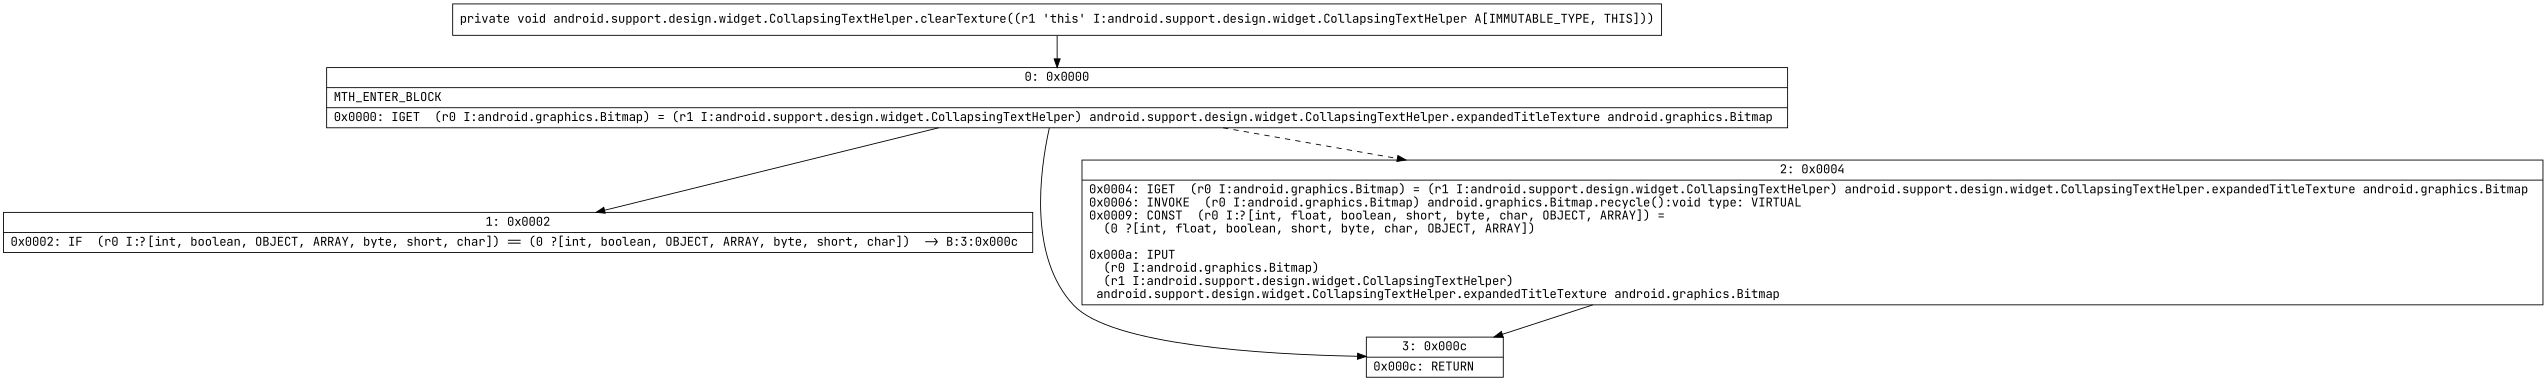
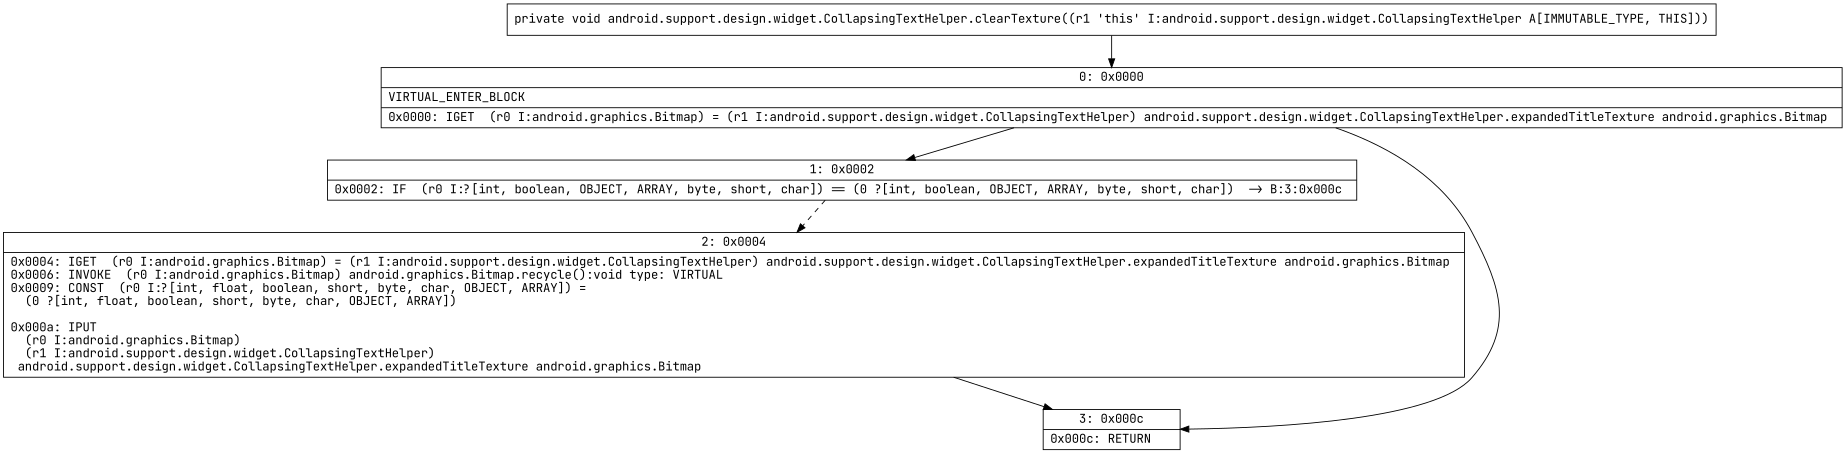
(388, 97) -> (457, 97)
(1310, 143) -> (814, 213)
